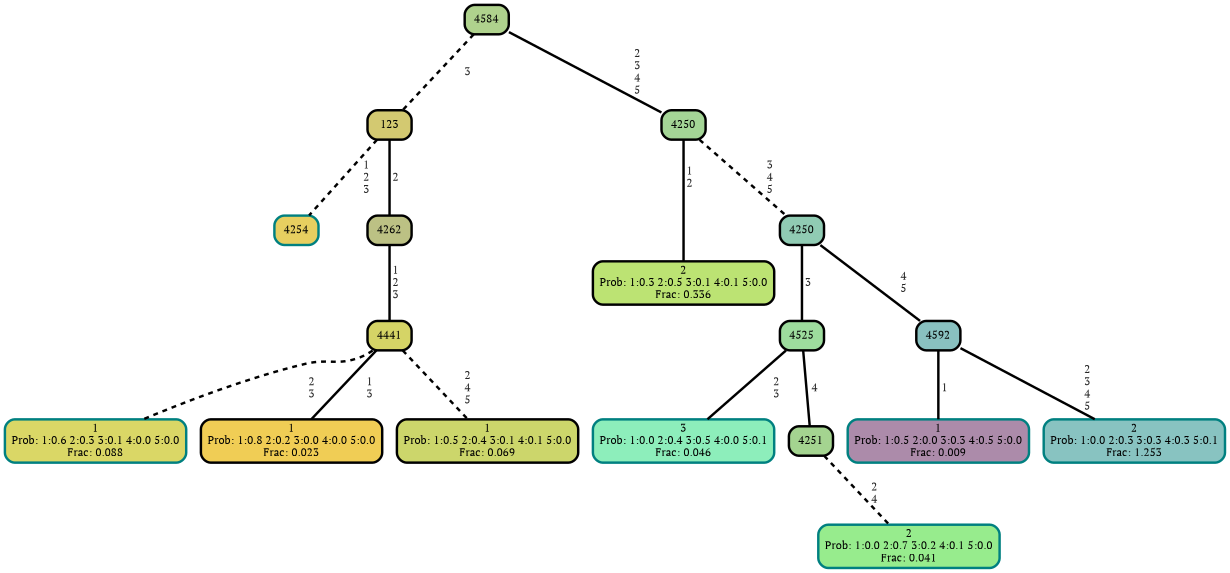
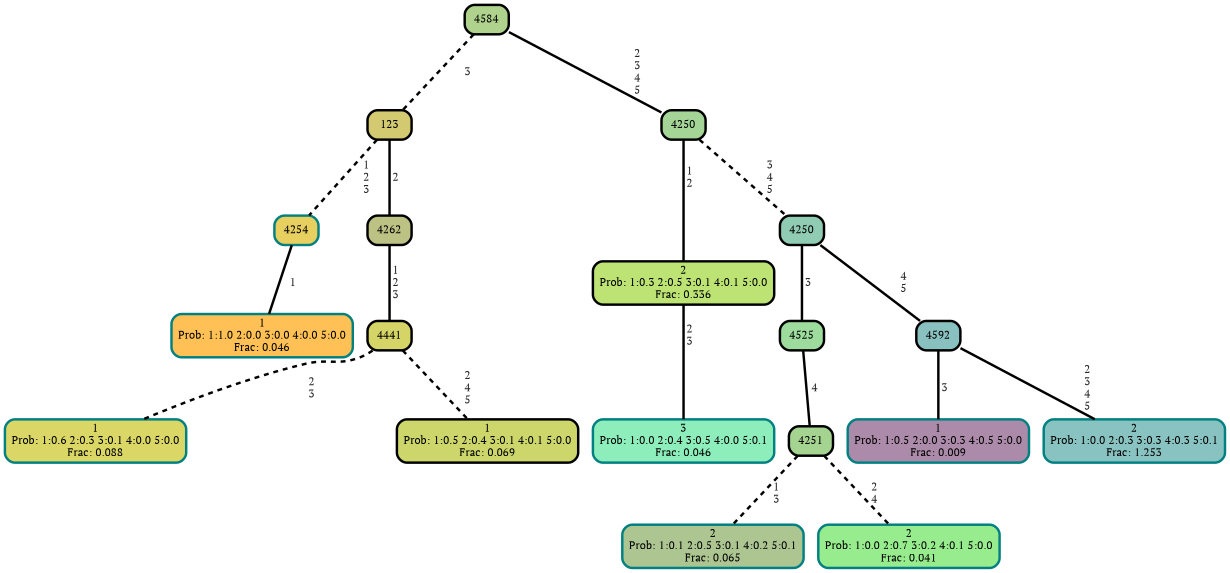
none -> (262, 336)
(747, 385) -> (684, 362)
(943, 388) -> (943, 388)
(292, 441) -> none
none -> (713, 546)
